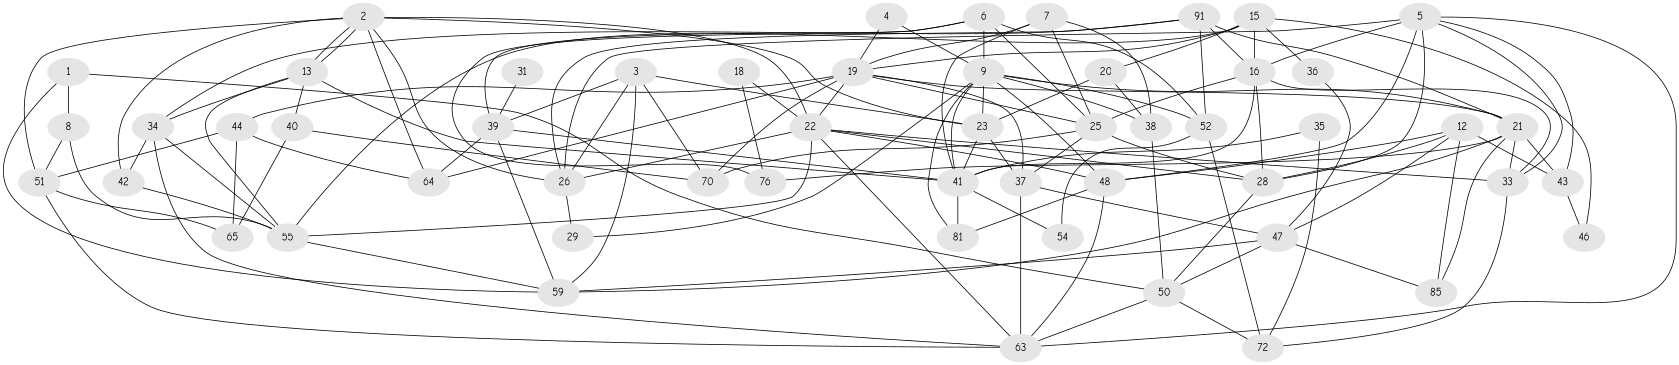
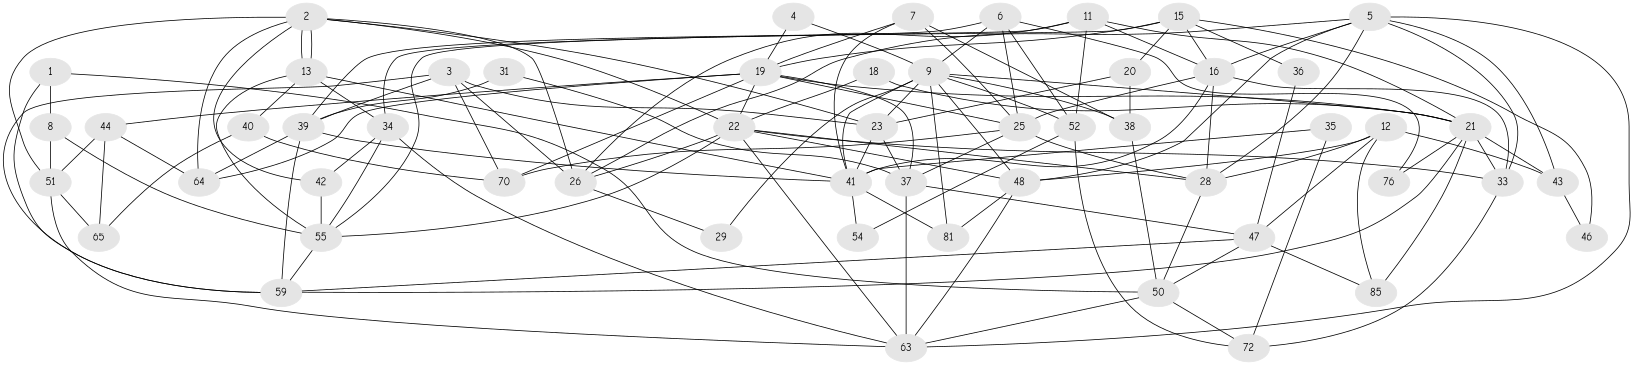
(1199, 17) -> (1088, 17)
(752, 127) -> (1170, 108)
none -> (694, 137)
